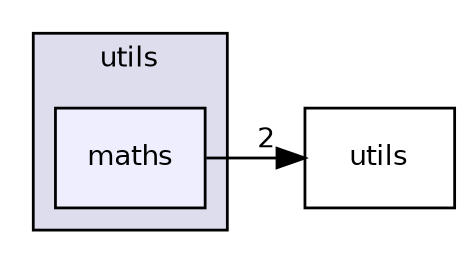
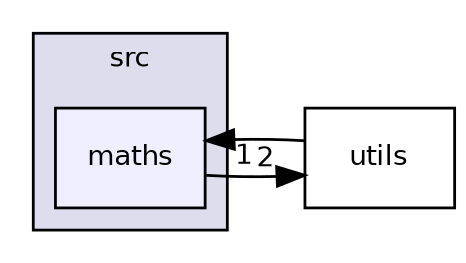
(130, 60) -> (130, 60)
none -> (270, 139)
